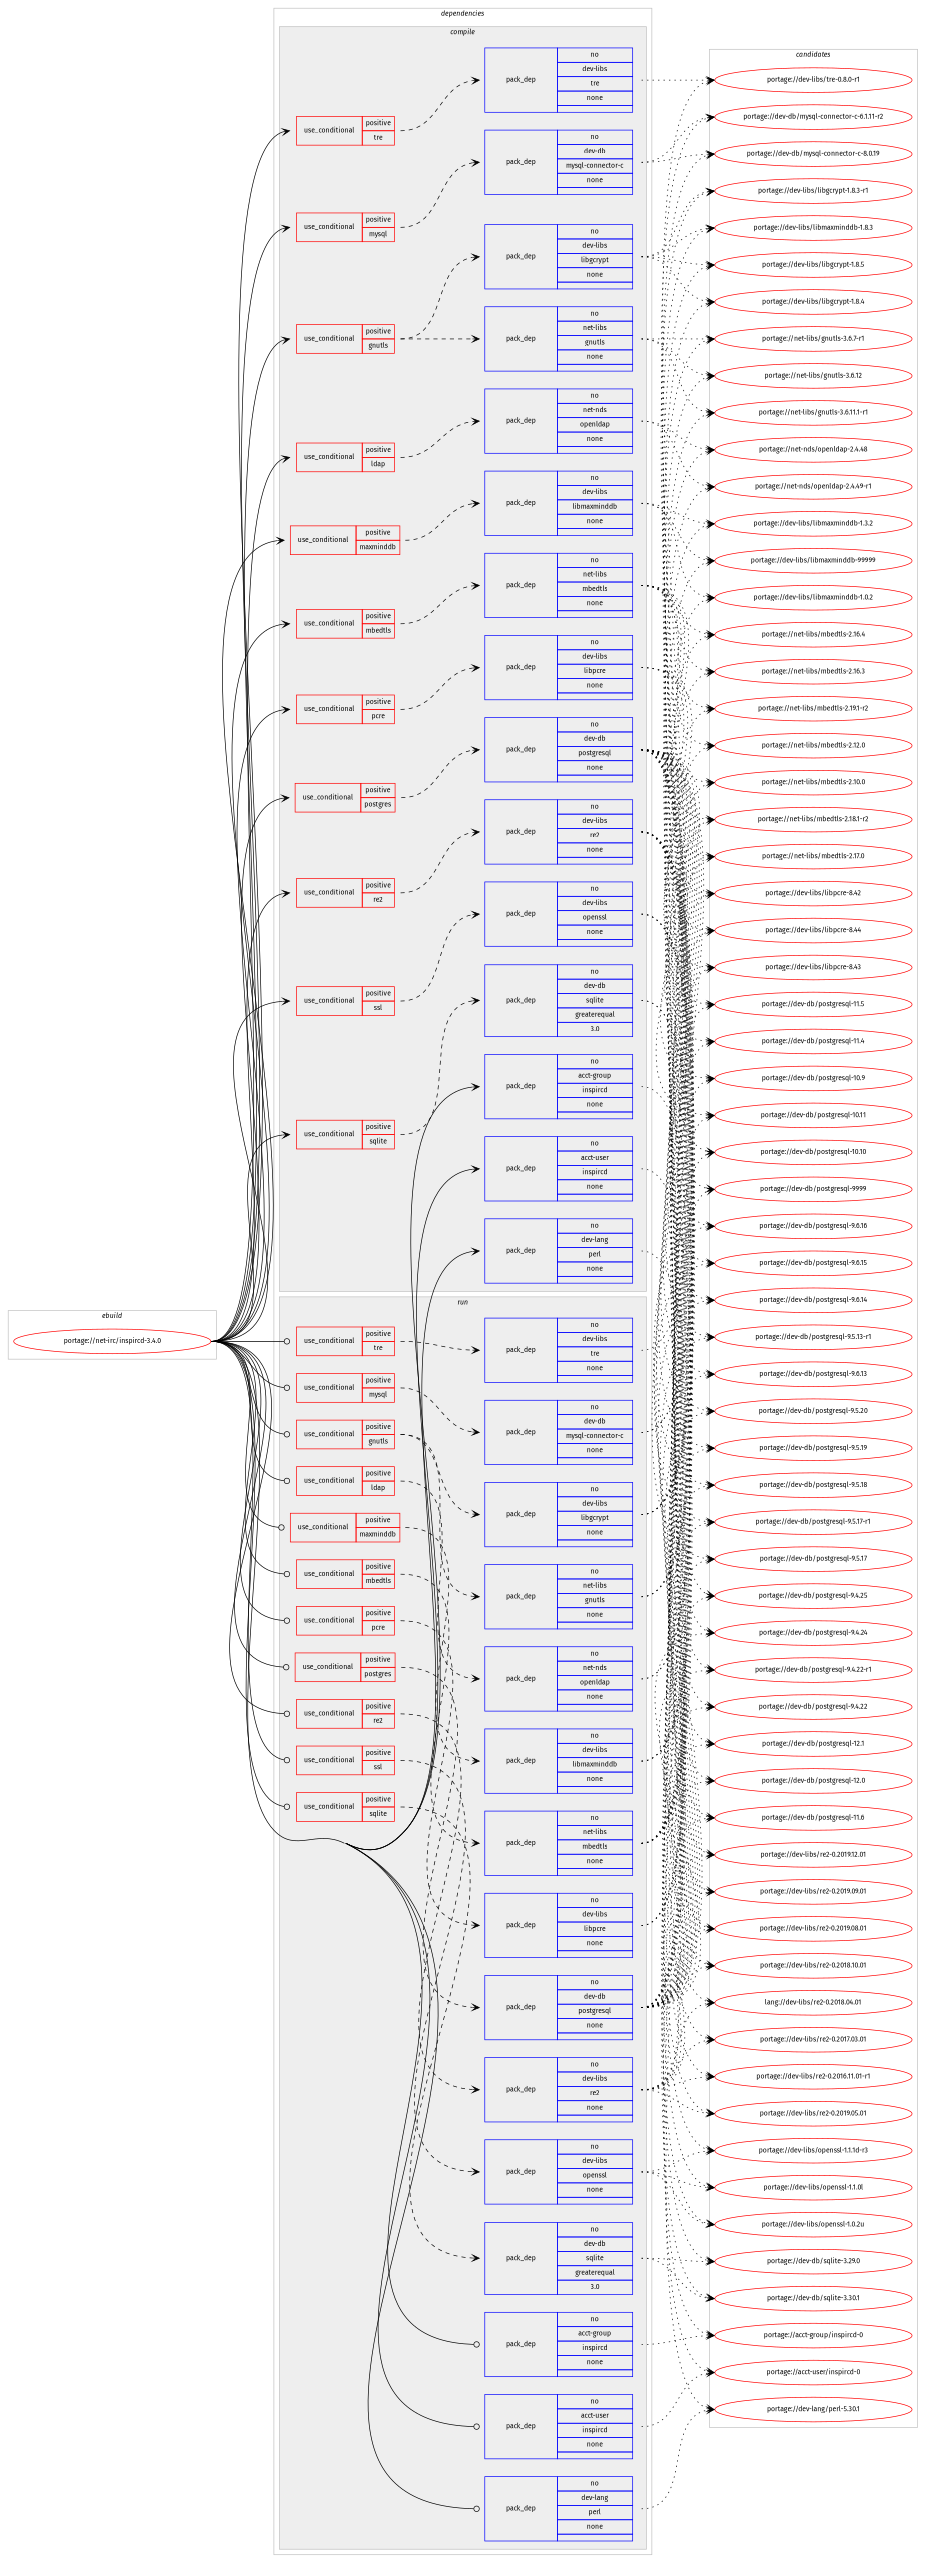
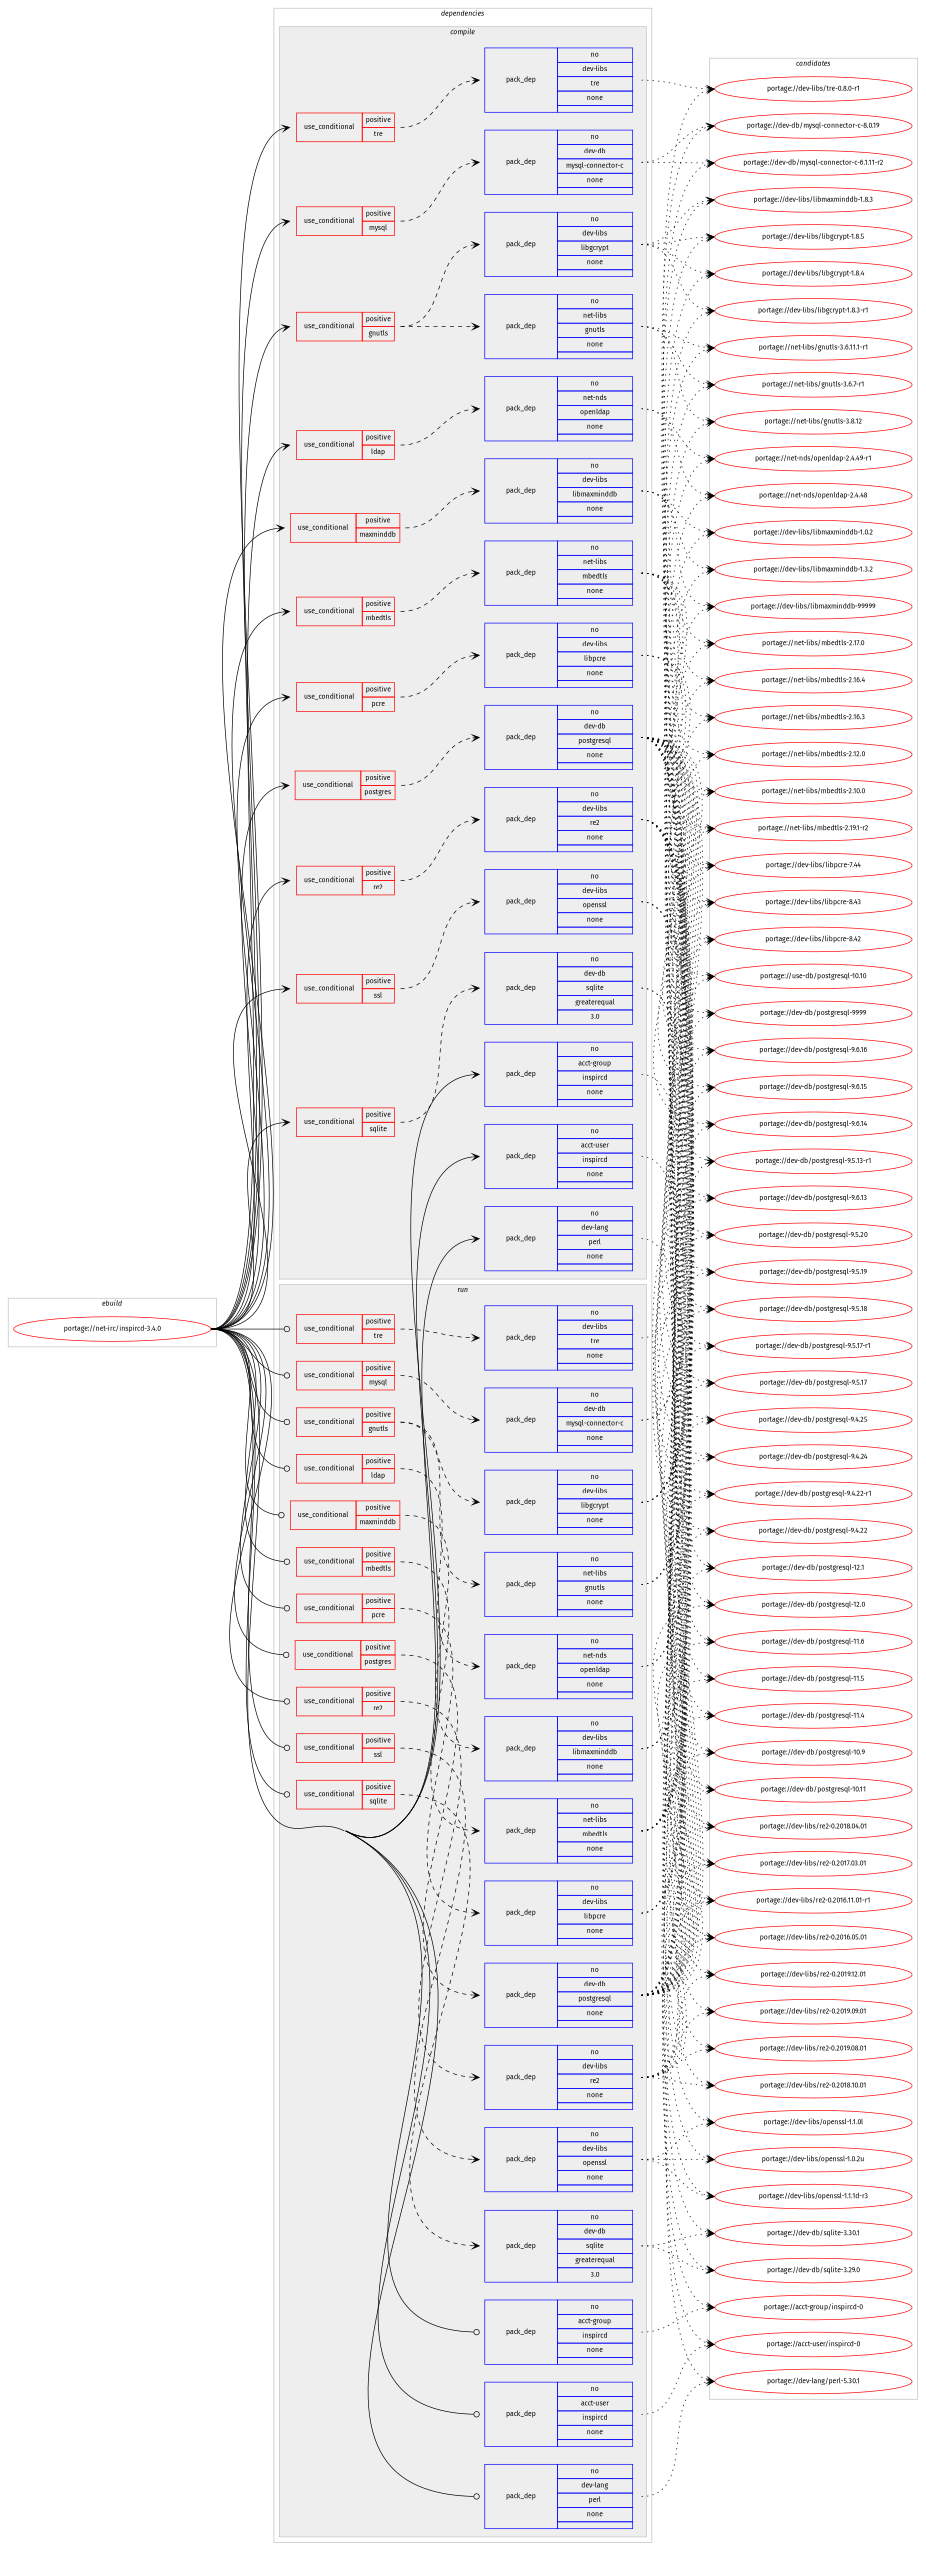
(813, 376) -> (813, 422)
(813, 820) -> none
(813, 931) -> (813, 865)
(813, 1152) -> (813, 976)
(813, 2003) -> (813, 1827)
(813, 2114) -> (813, 1938)
